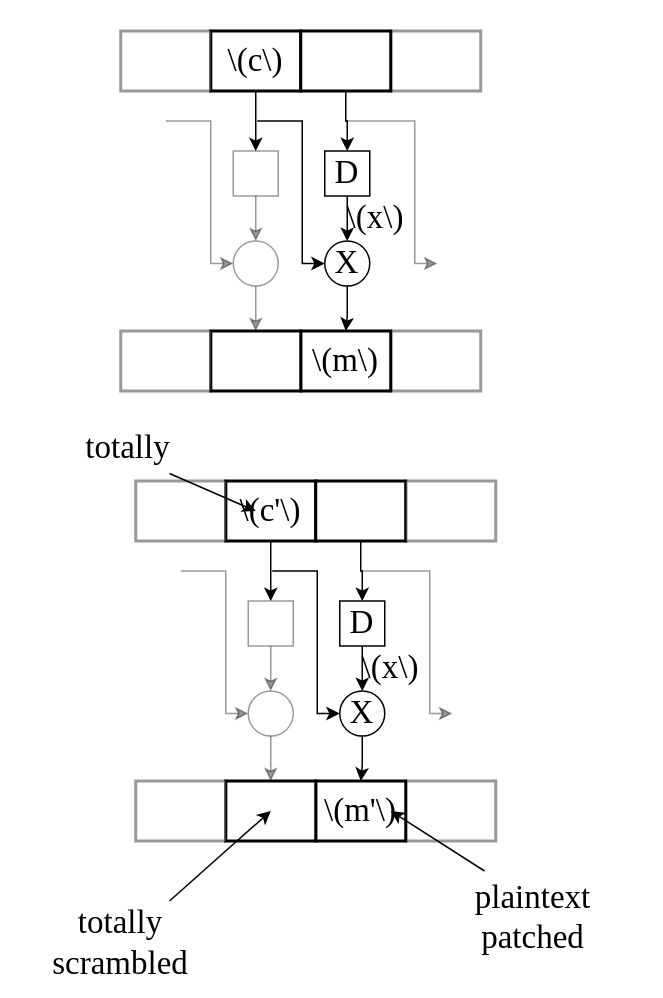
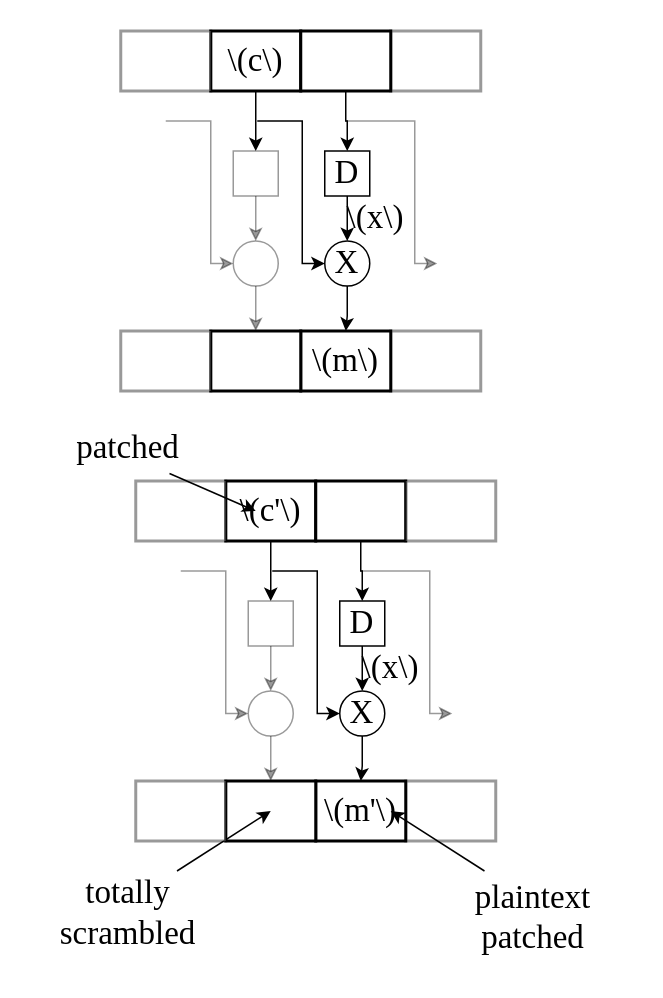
(128, 448) -> (128, 448)
(121, 942) -> (128, 912)
